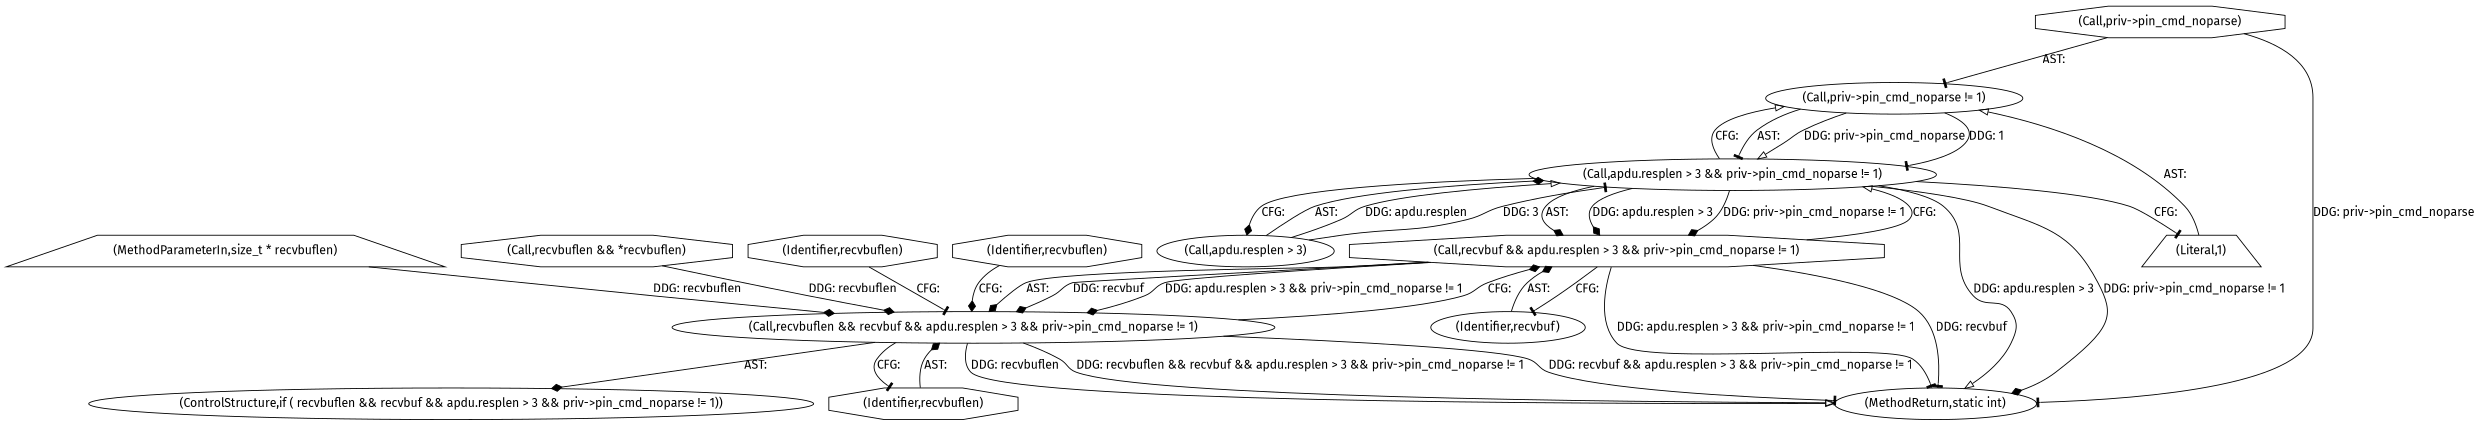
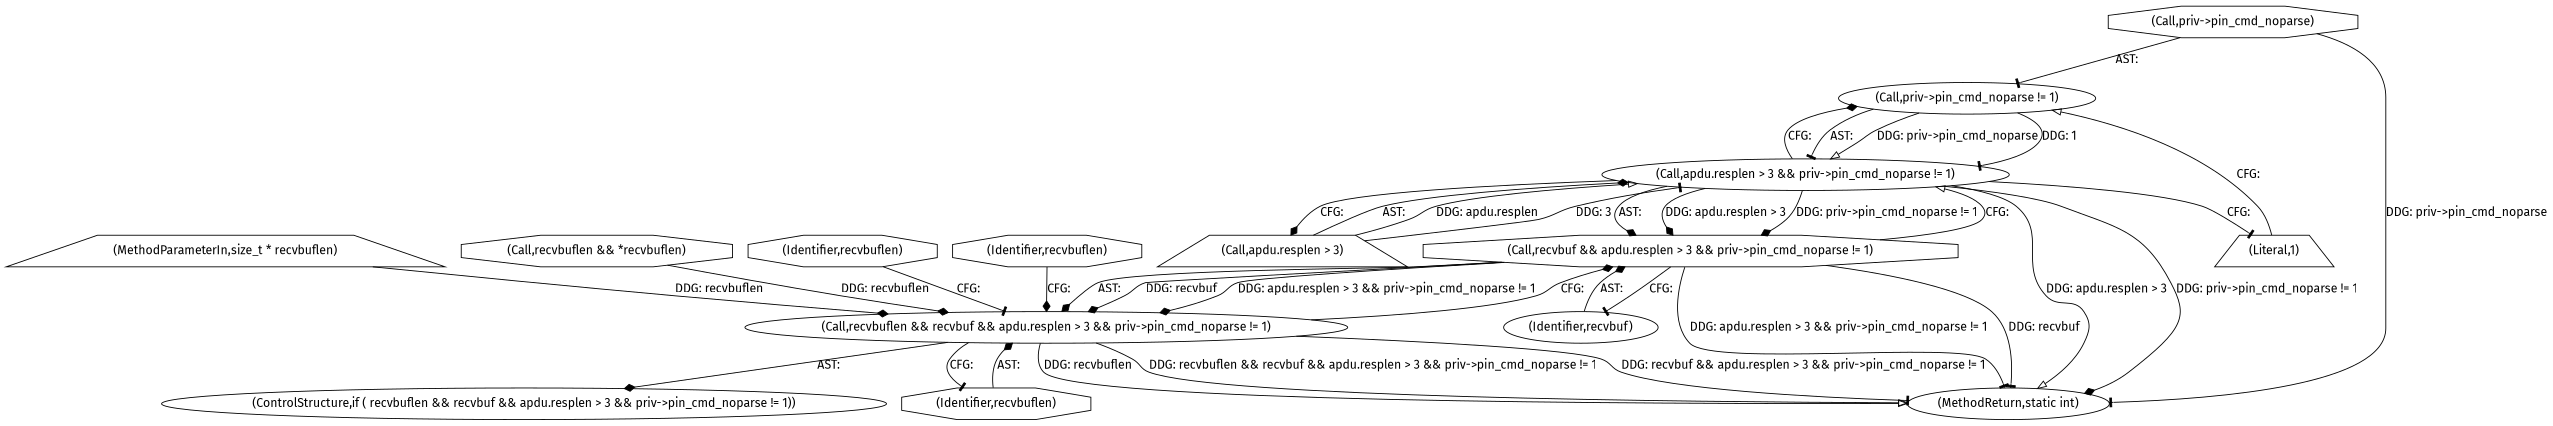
(1729, 120) -> (1801, 121)
(2177, 175) -> (2250, 175)
(1246, 251) -> (1282, 251)
